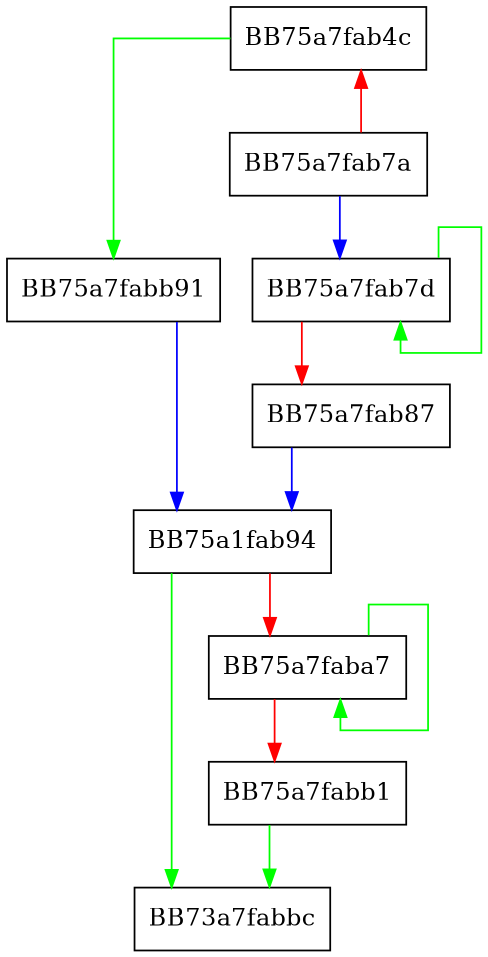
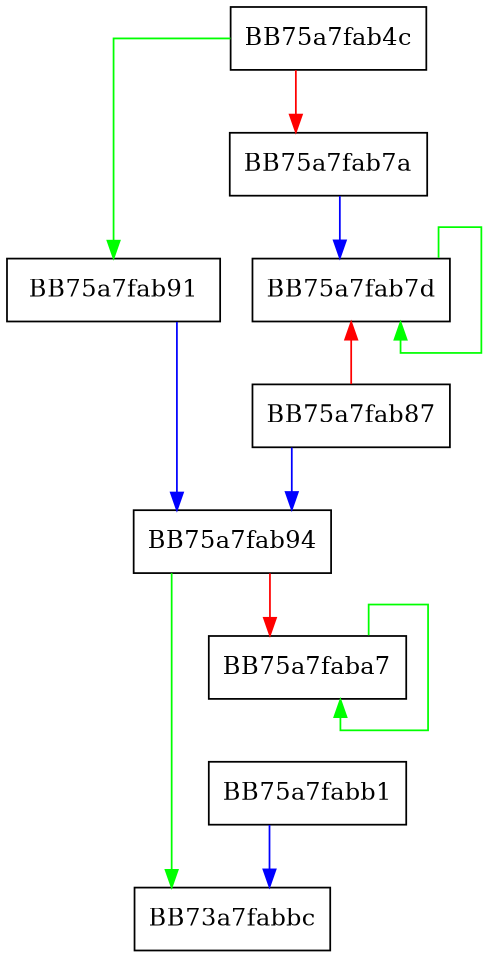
(361, 110) -> (296, 92)
(114, 290) -> (114, 290)
(302, 344) -> (351, 362)
(232, 542) -> (232, 542)
(275, 721) -> none
(270, 847) -> (270, 847)
